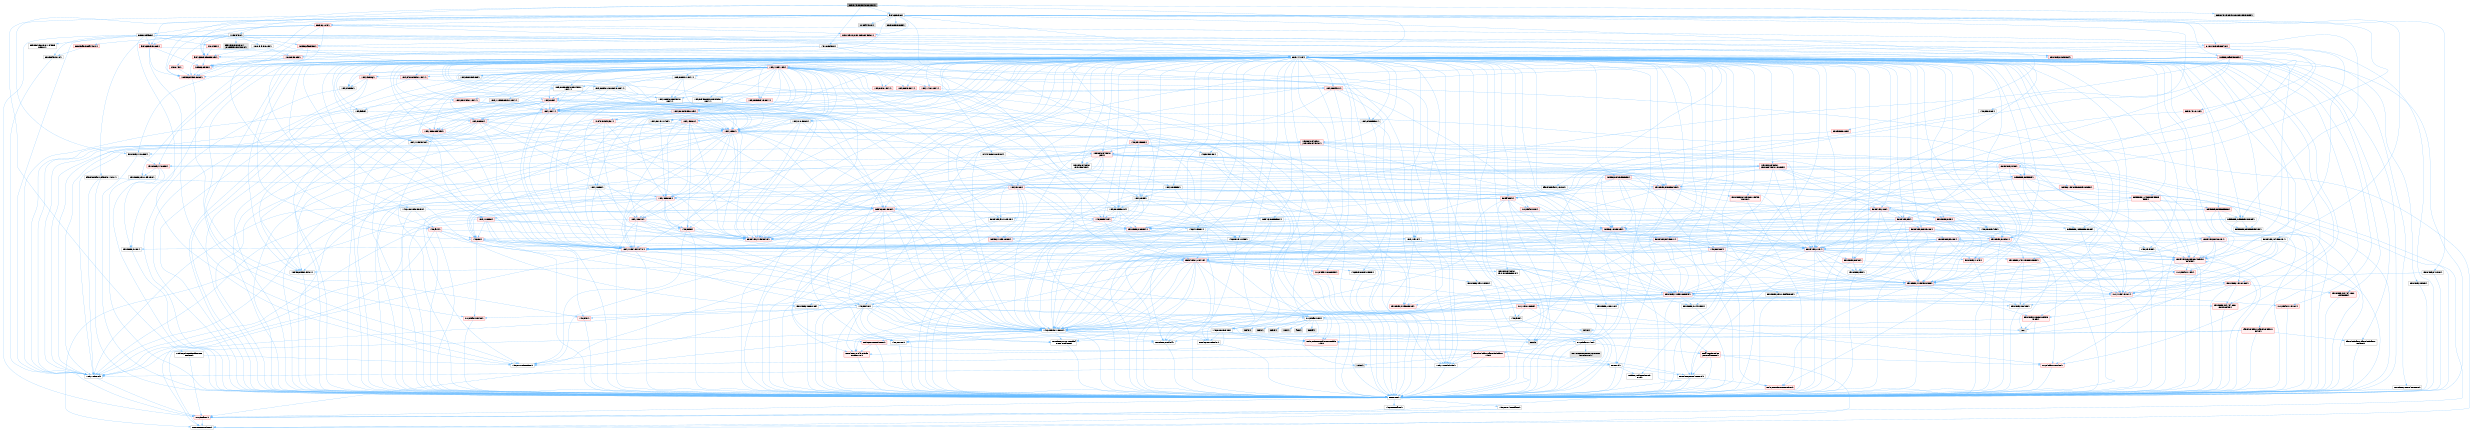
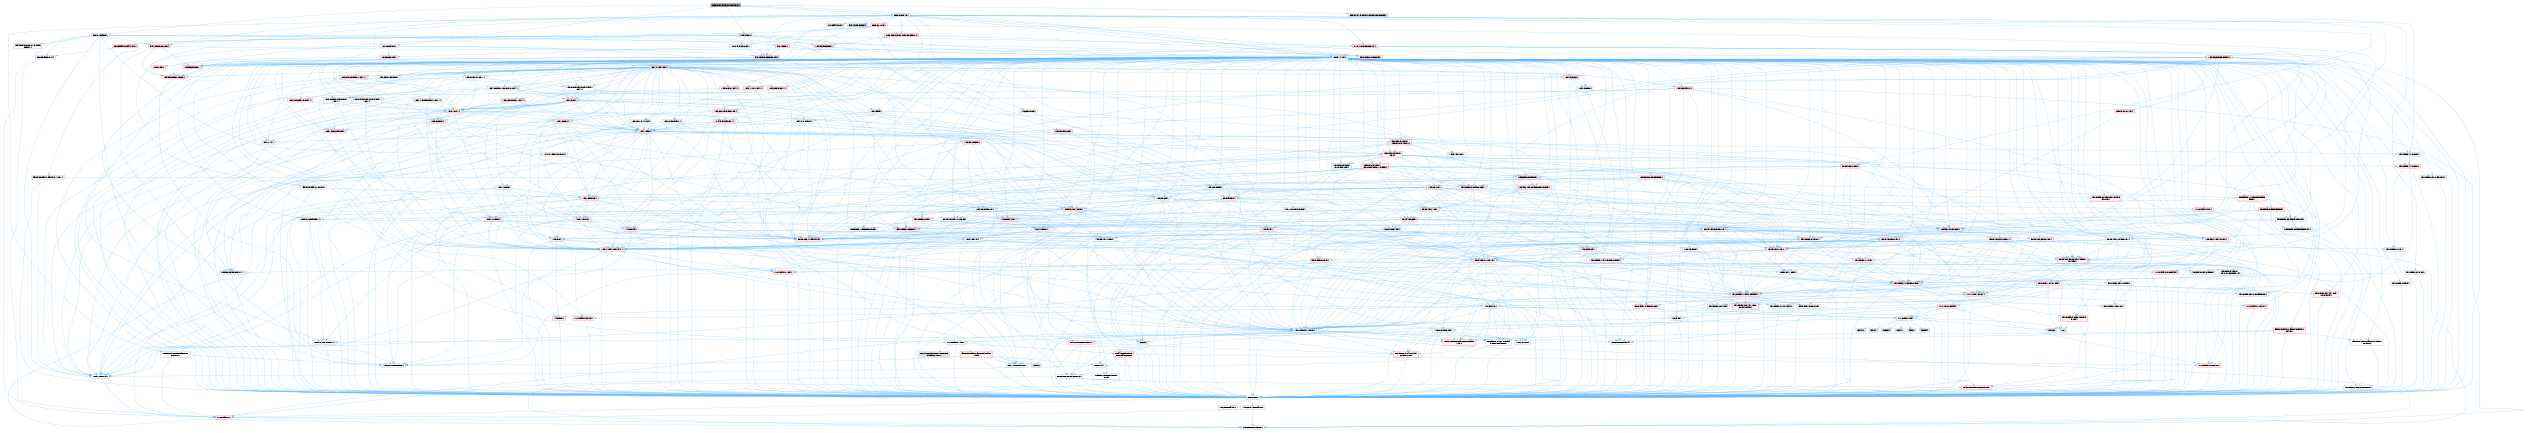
(236, 46) -> none
(418, 142) -> (268, 142)
(1857, 272) -> (1788, 272)
(1586, 354) -> (934, 354)
